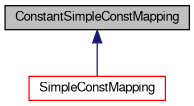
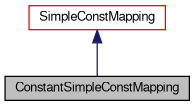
(97, 60) -> (97, 60)
